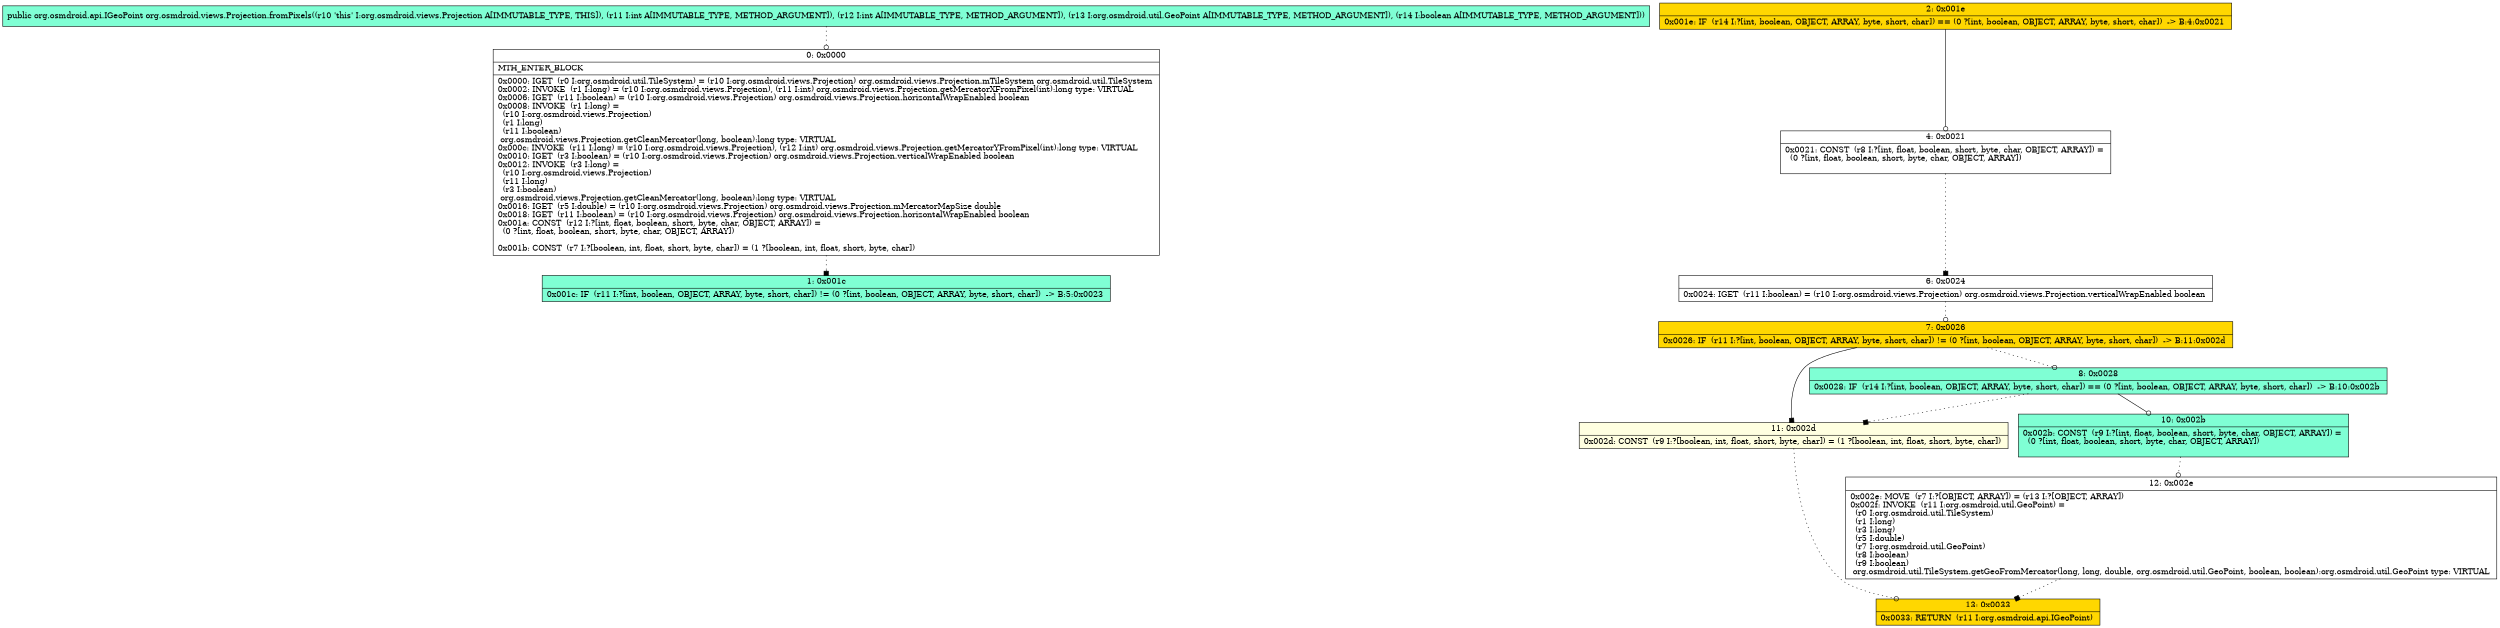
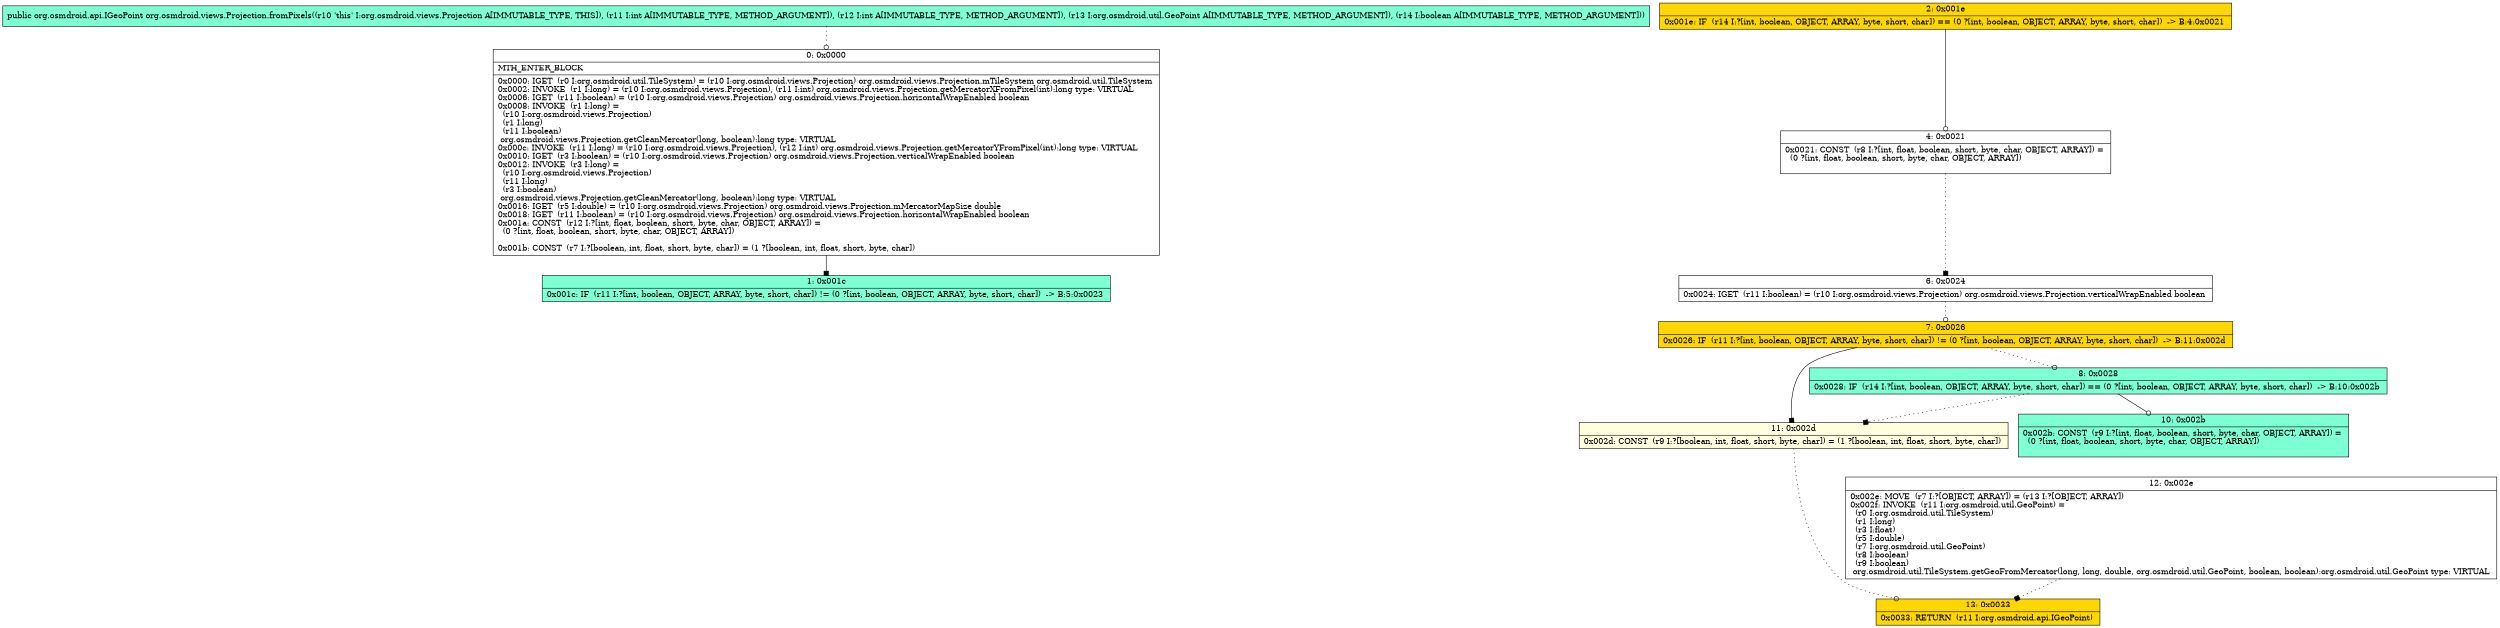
(826, 263) -> (826, 263)
(2180, 465) -> none
(1873, 530) -> (1873, 530)
